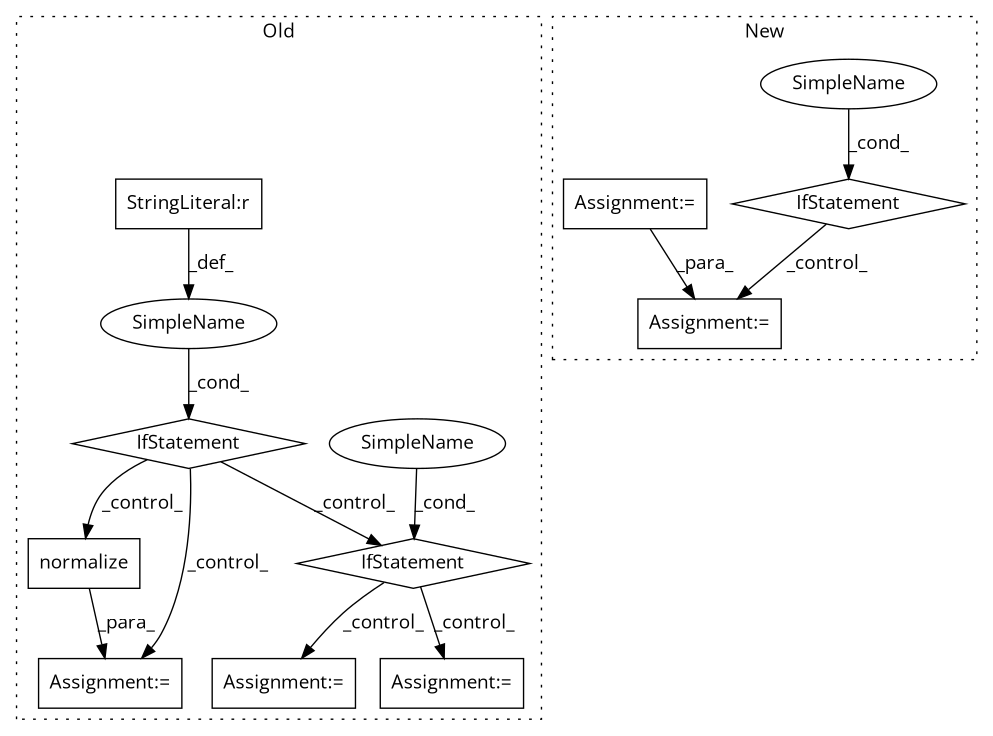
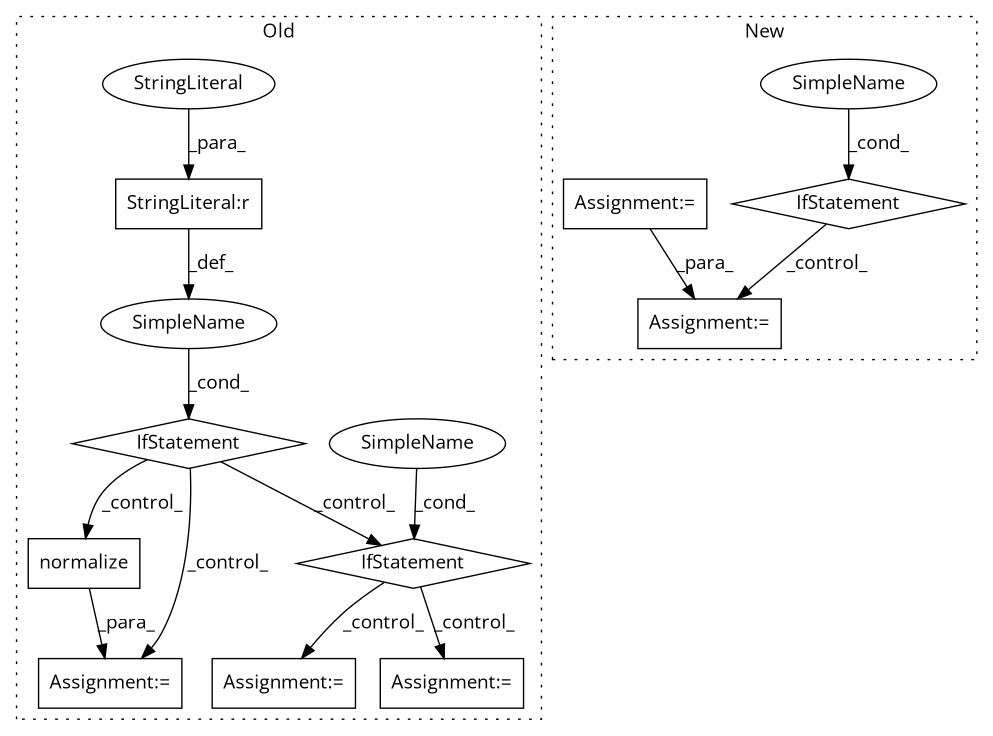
none -> (189, 84)
